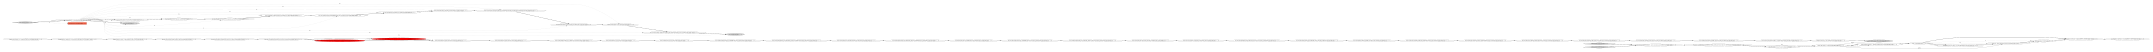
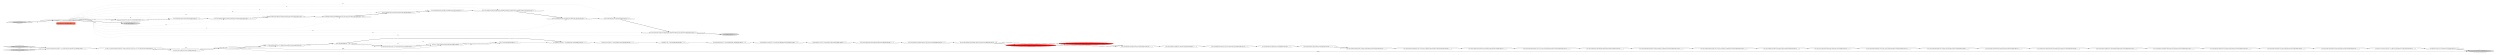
none -> (673, 43)
